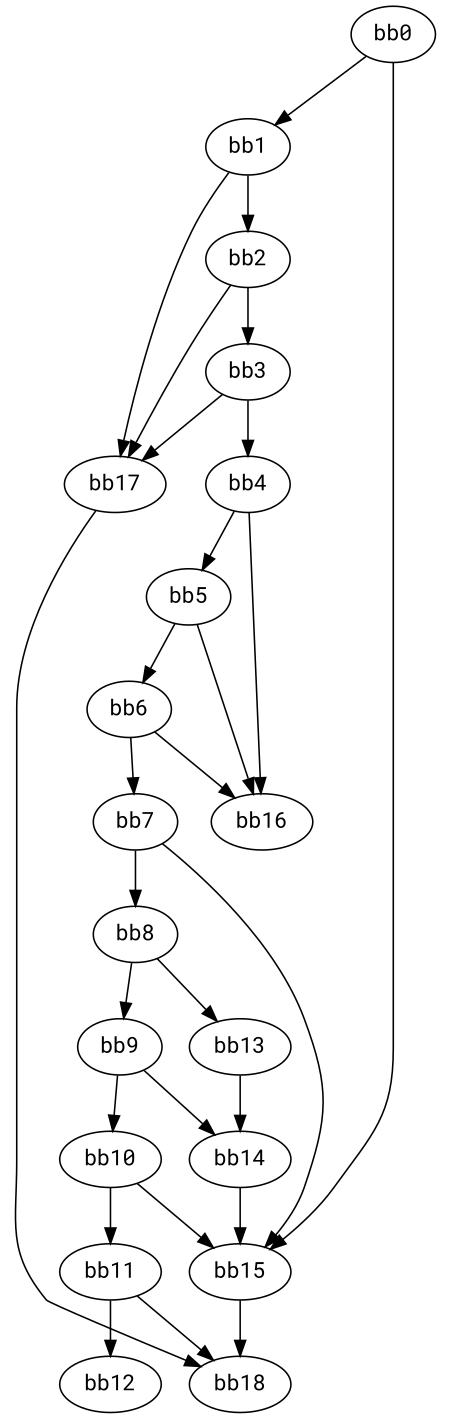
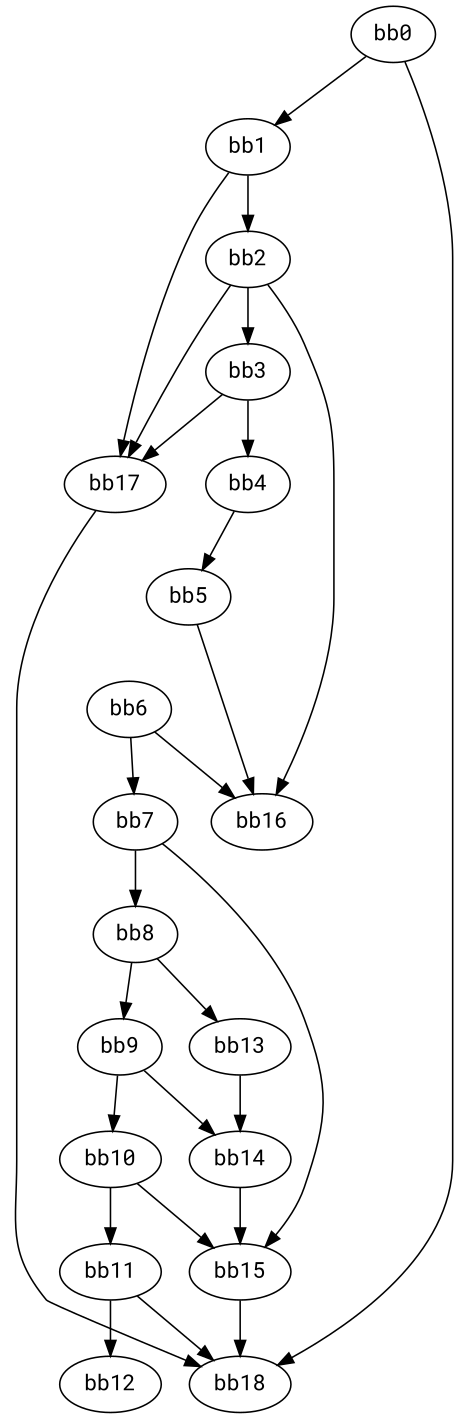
(255, 645) -> (334, 529)
(163, 646) -> none
(393, 670) -> (453, 741)
